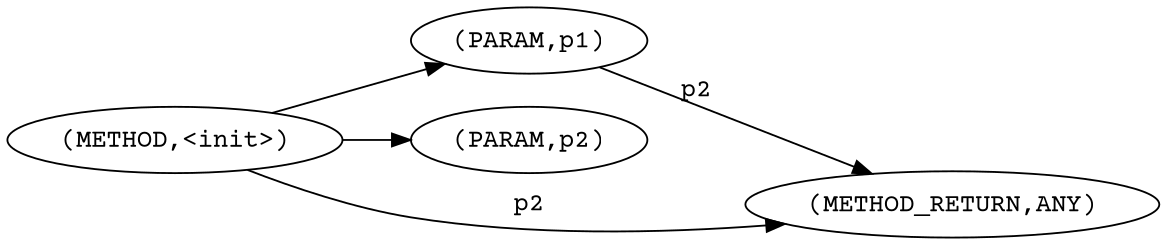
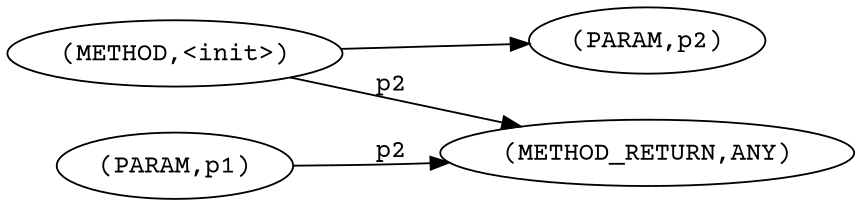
(349, 91) -> none
